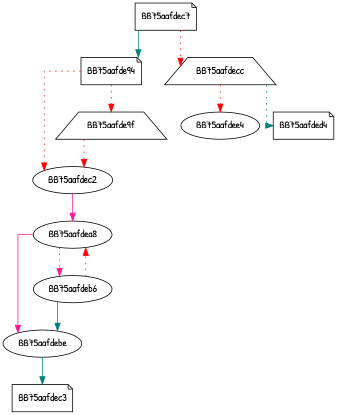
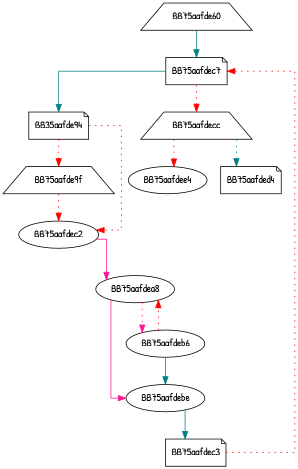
none -> (196, 17)
(111, 71) -> (59, 126)
none -> (295, 266)
